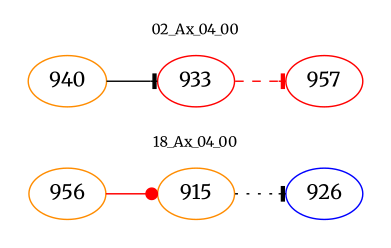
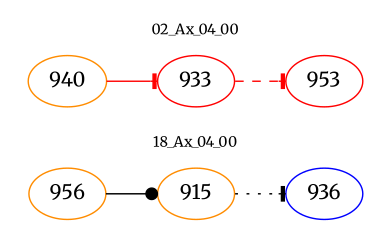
(128, 81) -> (128, 81)
(324, 81) -> (324, 81)
(126, 194) -> (126, 194)
(324, 194) -> (324, 194)
